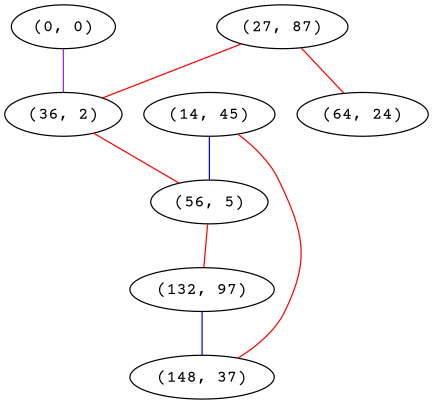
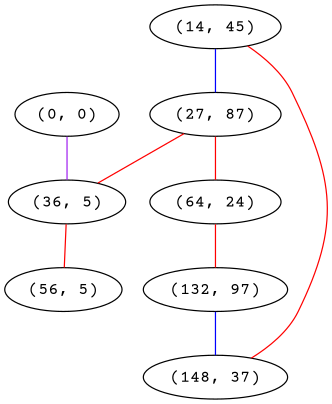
(63, 114) -> (67, 202)
(209, 158) -> (215, 71)
(206, 246) -> (215, 246)
